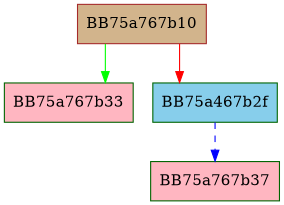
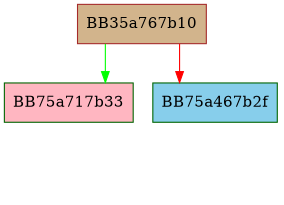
(142, 24) -> (142, 24)
(69, 103) -> (69, 103)
(215, 181) -> none
